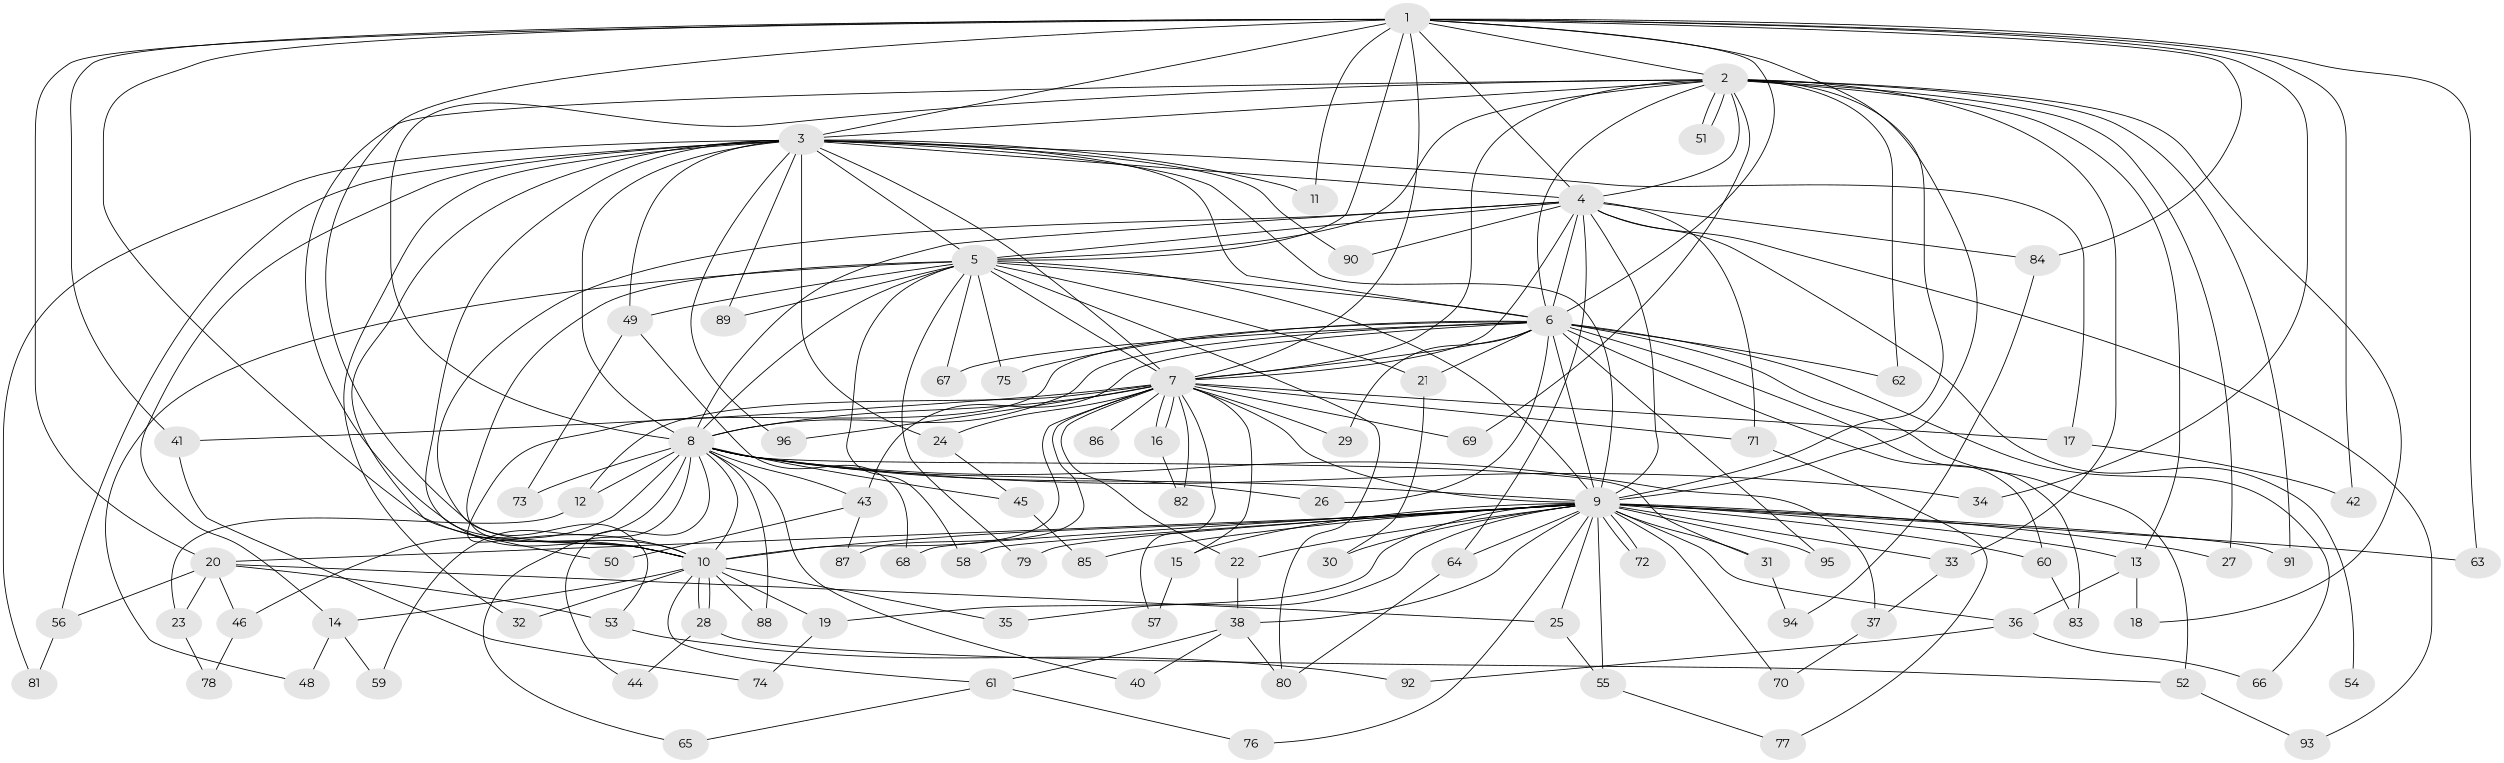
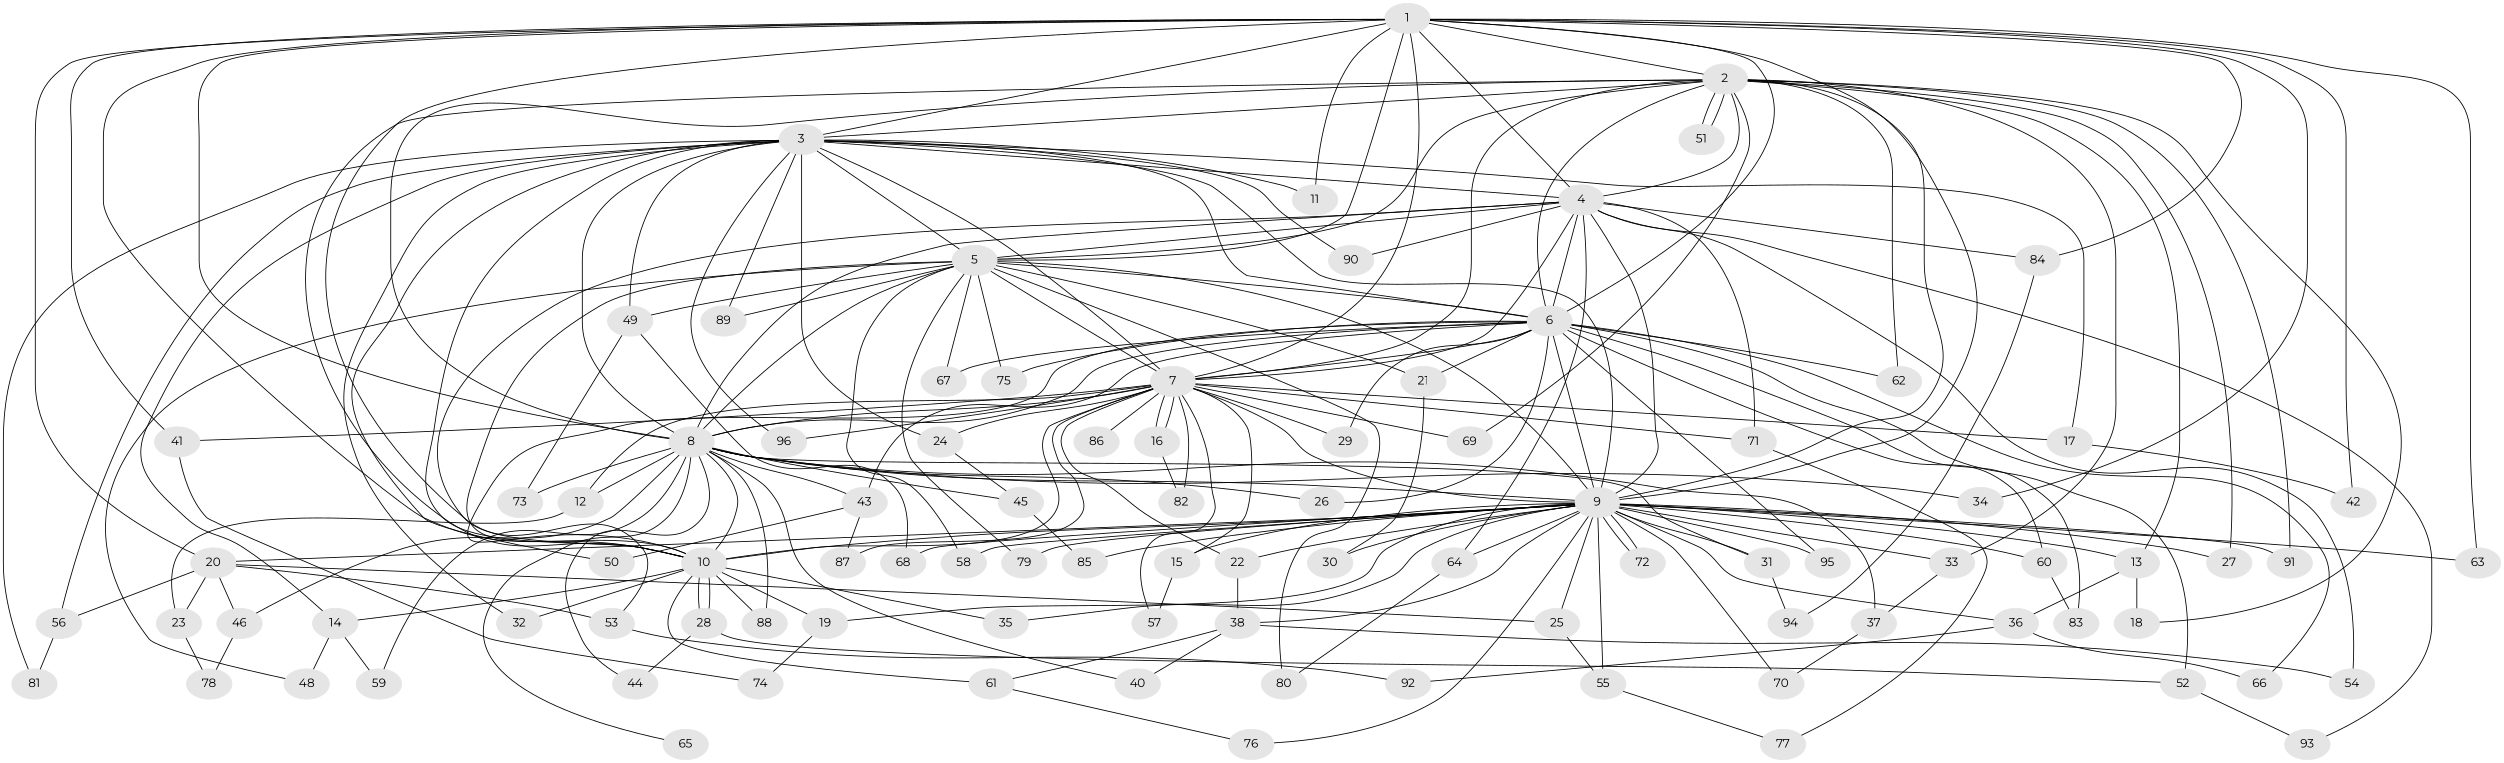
none -> (209, 74)
(1261, 654) -> (1797, 643)
(839, 714) -> none
